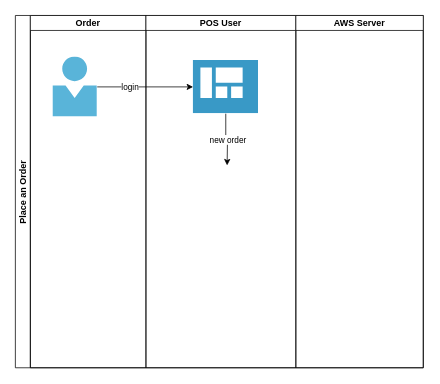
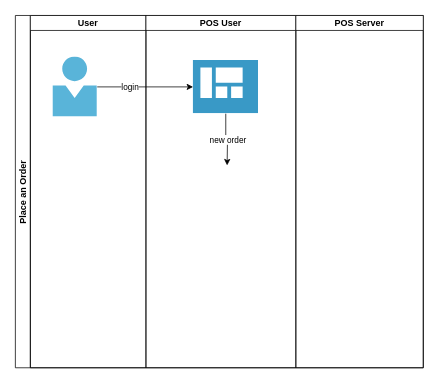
(88, 23) -> (88, 23)
(359, 23) -> (359, 23)
